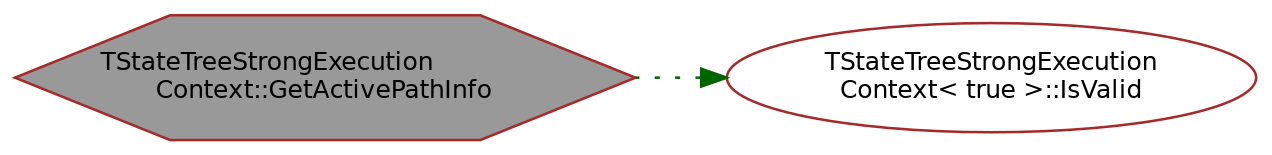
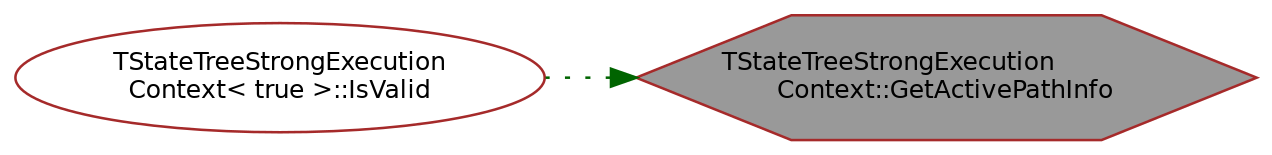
(668, 78) -> (578, 78)
